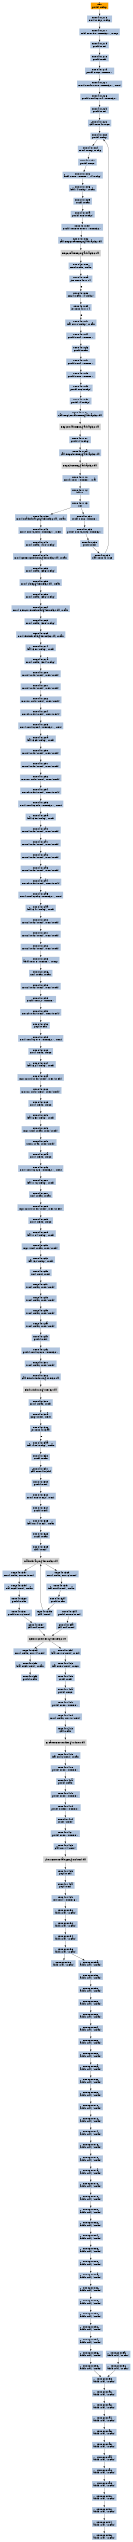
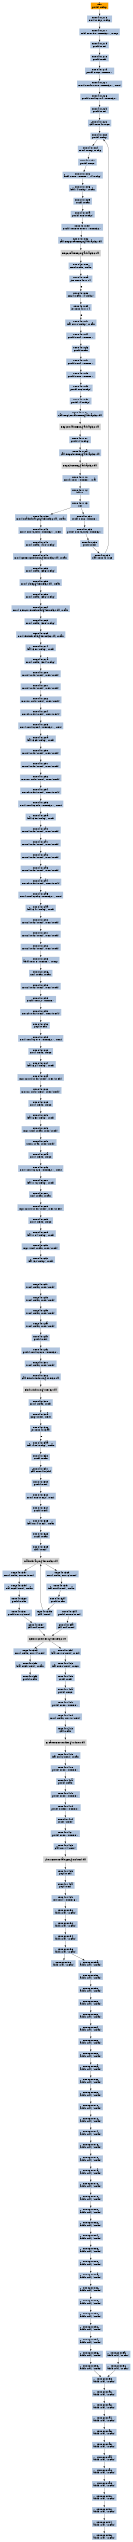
(41, 1273) -> none
